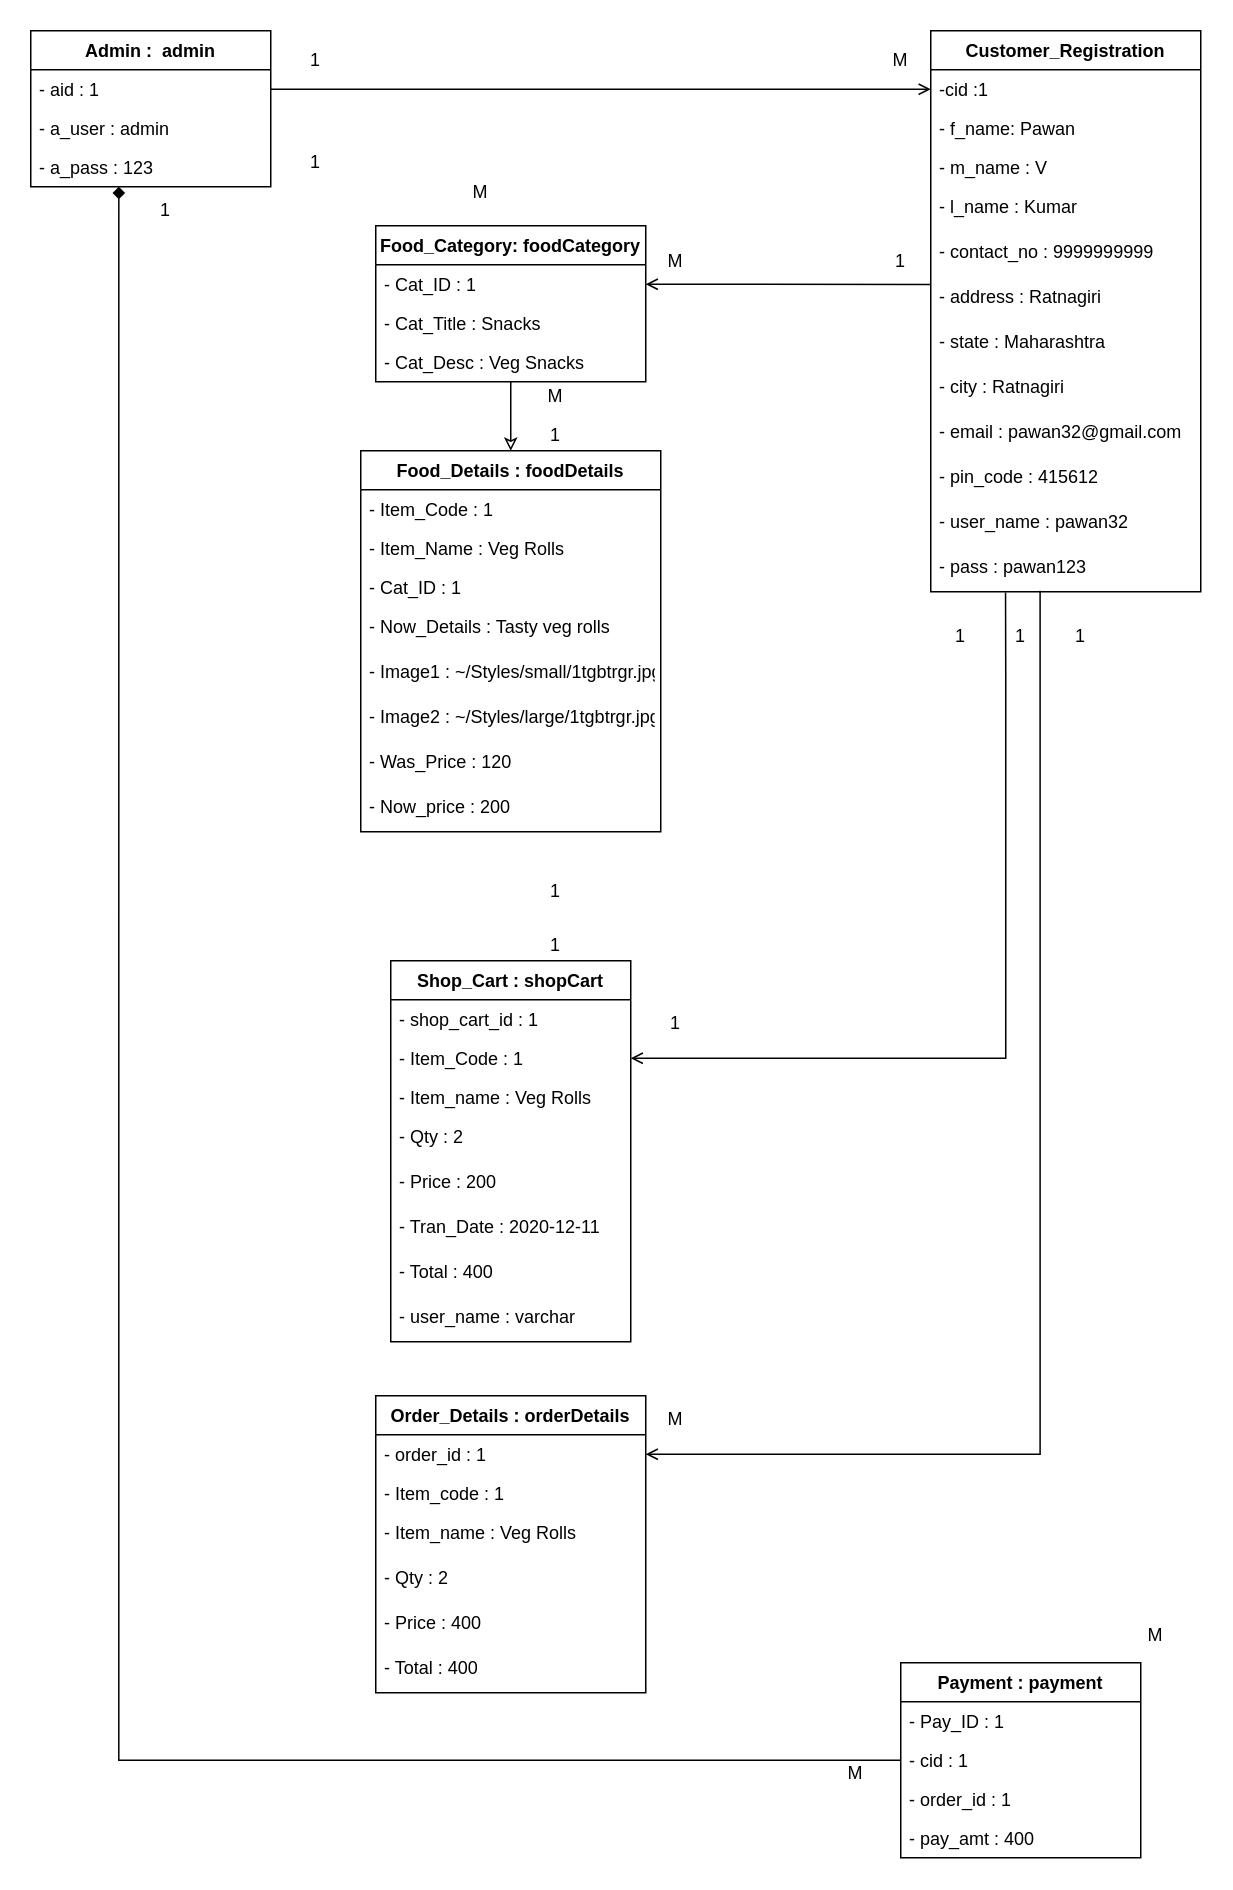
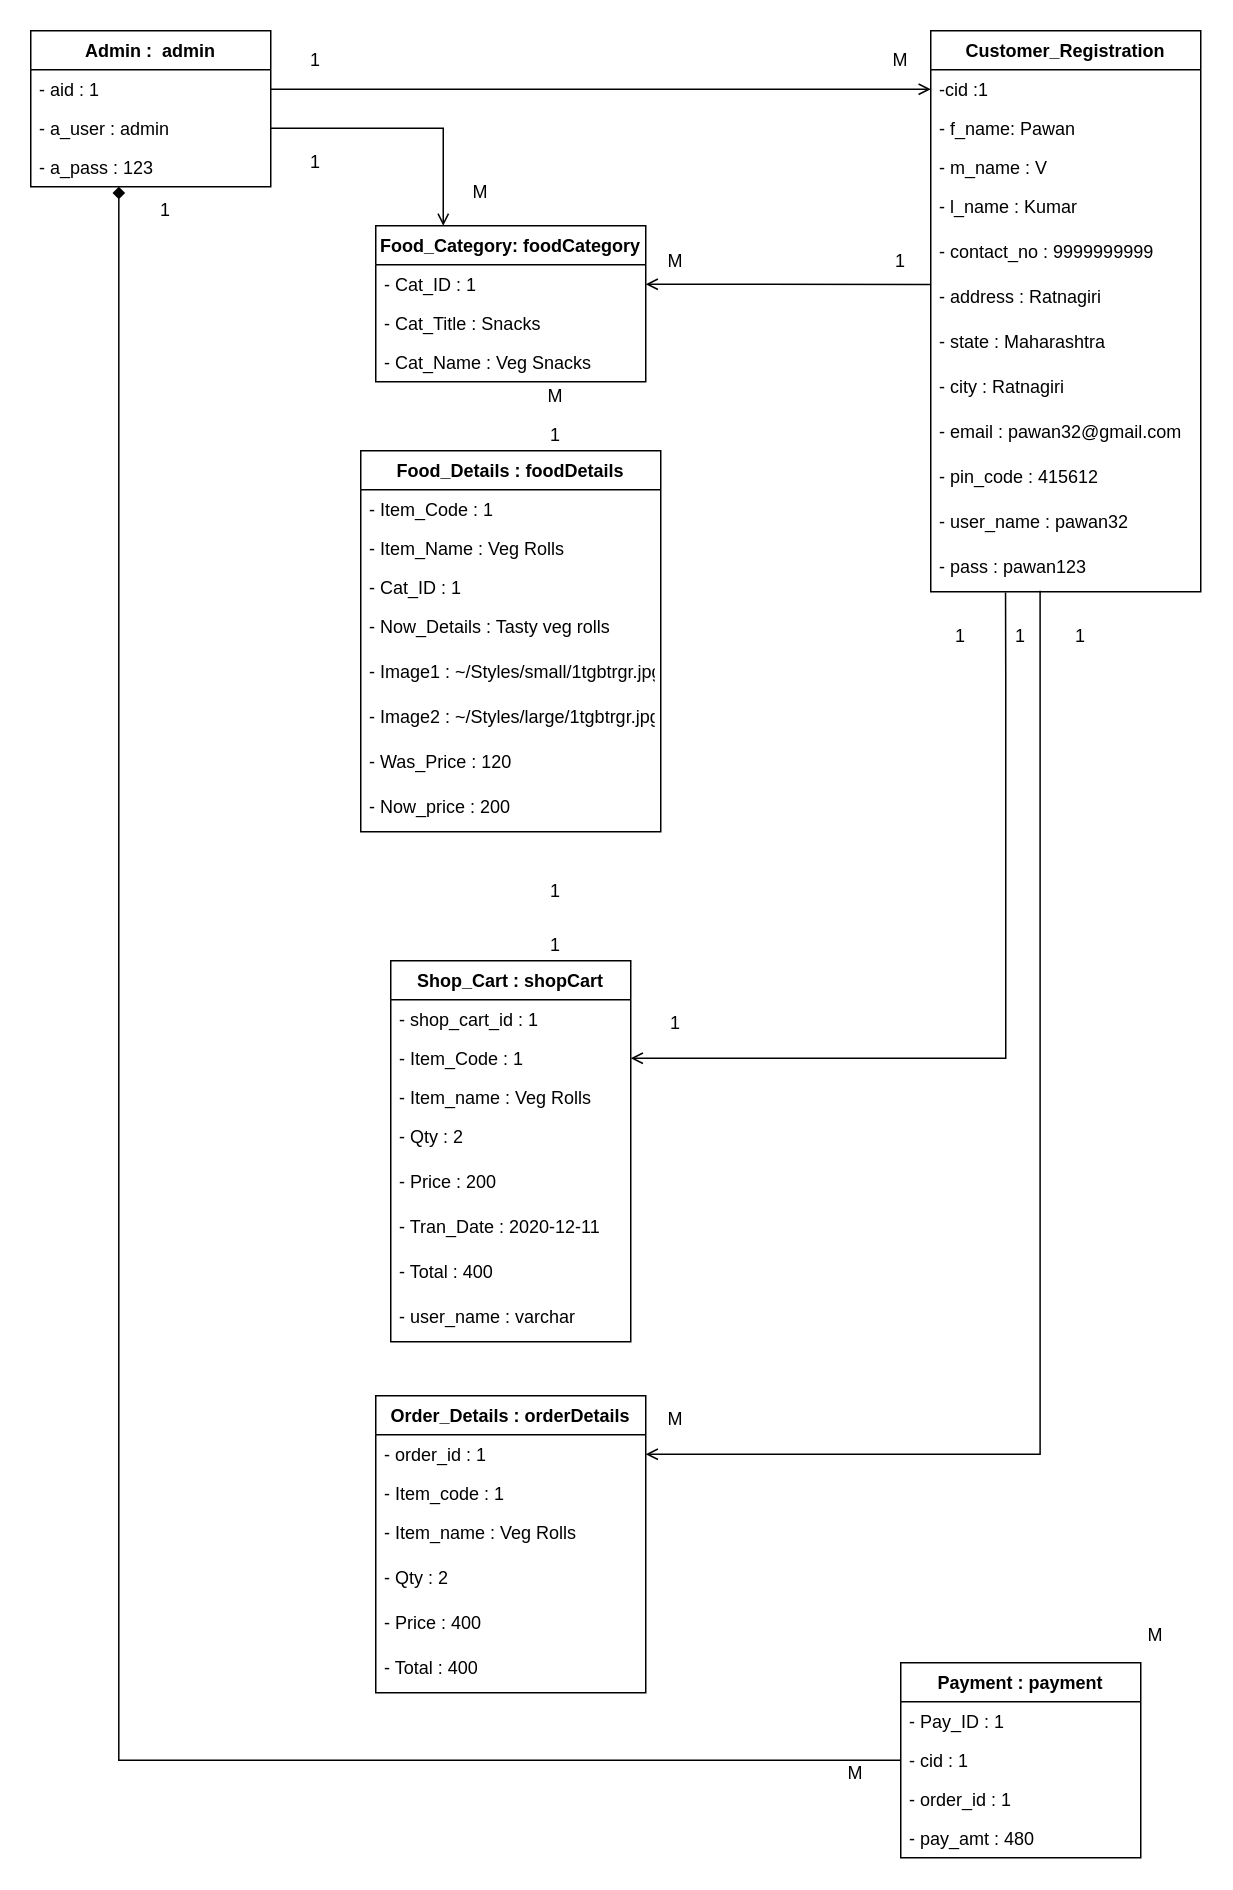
none -> (404, 128)
(488, 363) -> (488, 363)
(511, 412) -> none
(975, 1839) -> (975, 1839)
